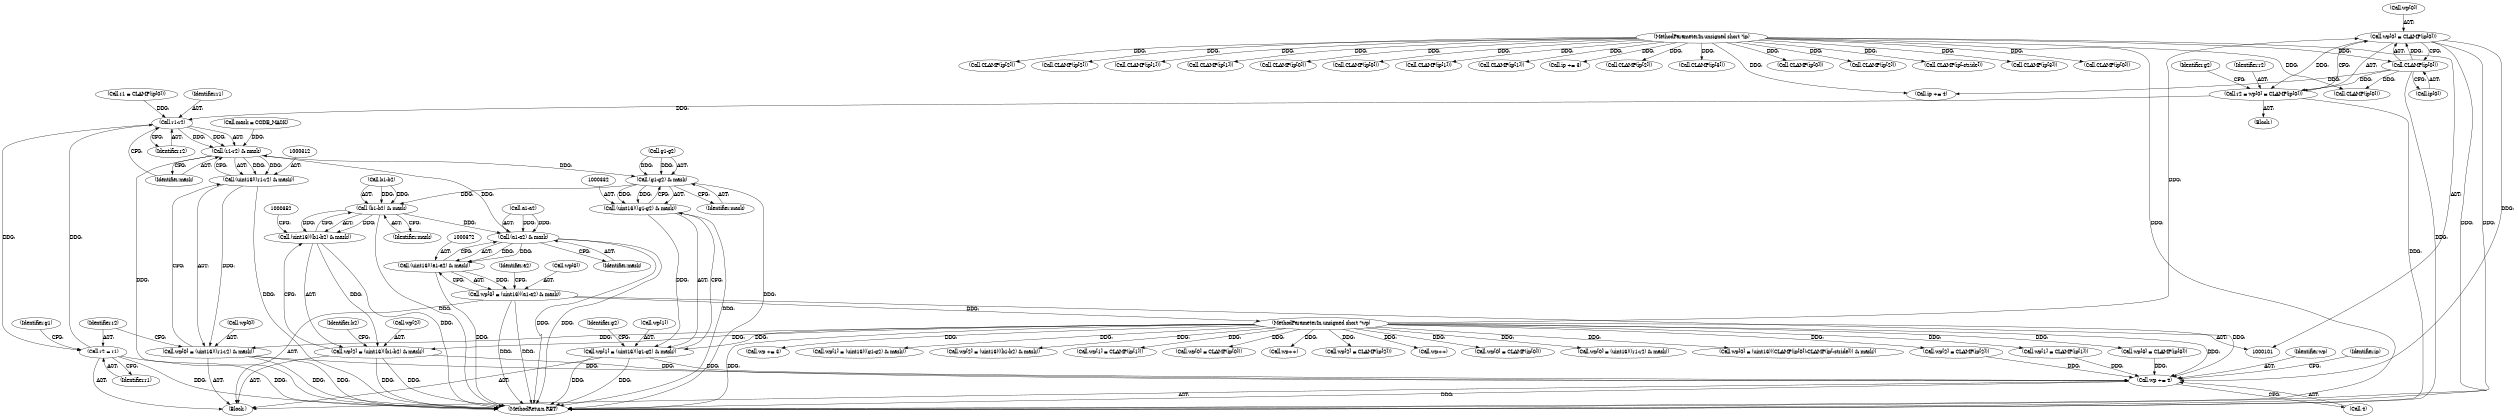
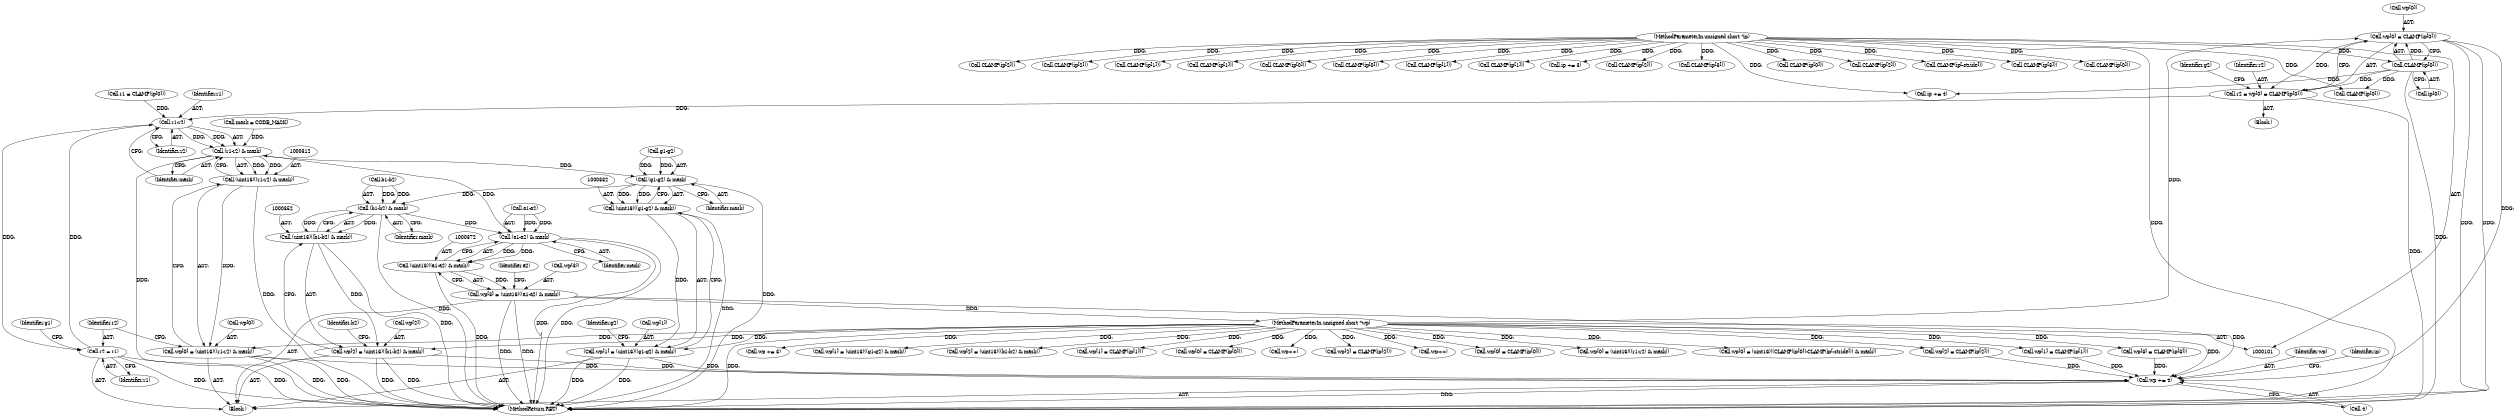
(286, 223) -> (287, 223)
